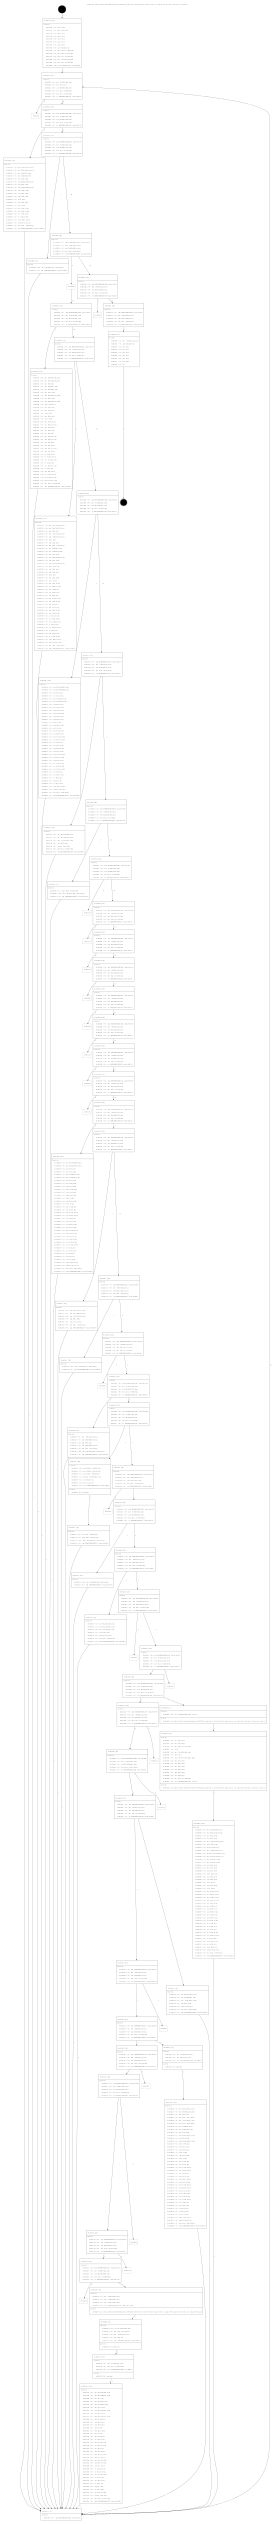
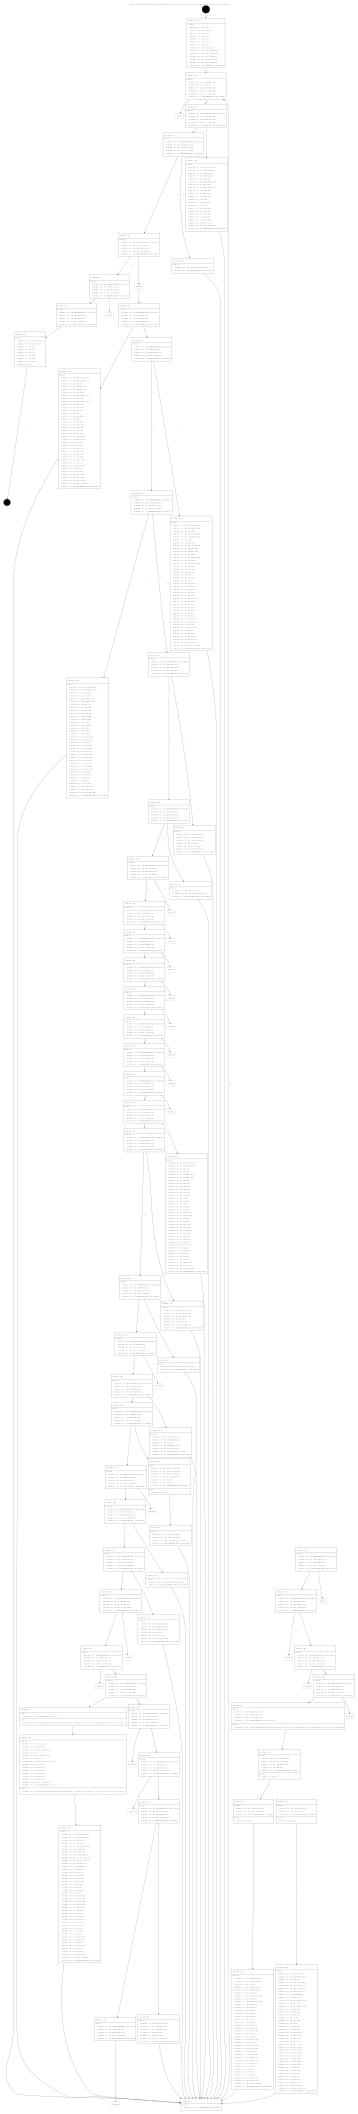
(137, 2028) -> none
